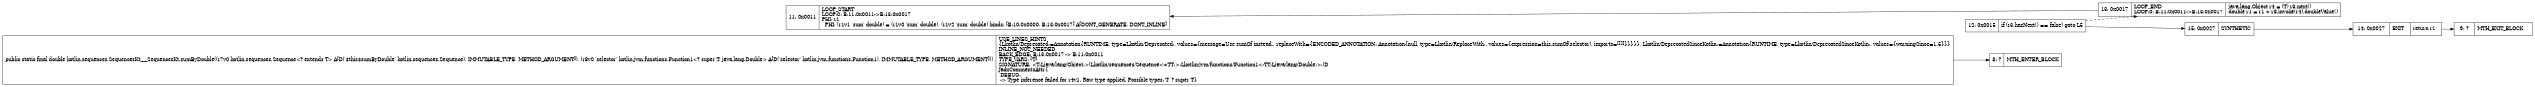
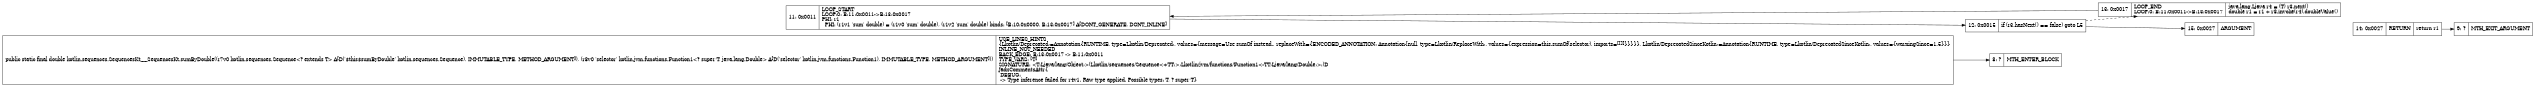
(2270, 7) -> (2268, 7)
none -> (1566, 22)
(2236, 29) -> (2236, 29)
(2302, 29) -> none
(2398, 29) -> (2400, 29)
(2500, 29) -> (2501, 29)
